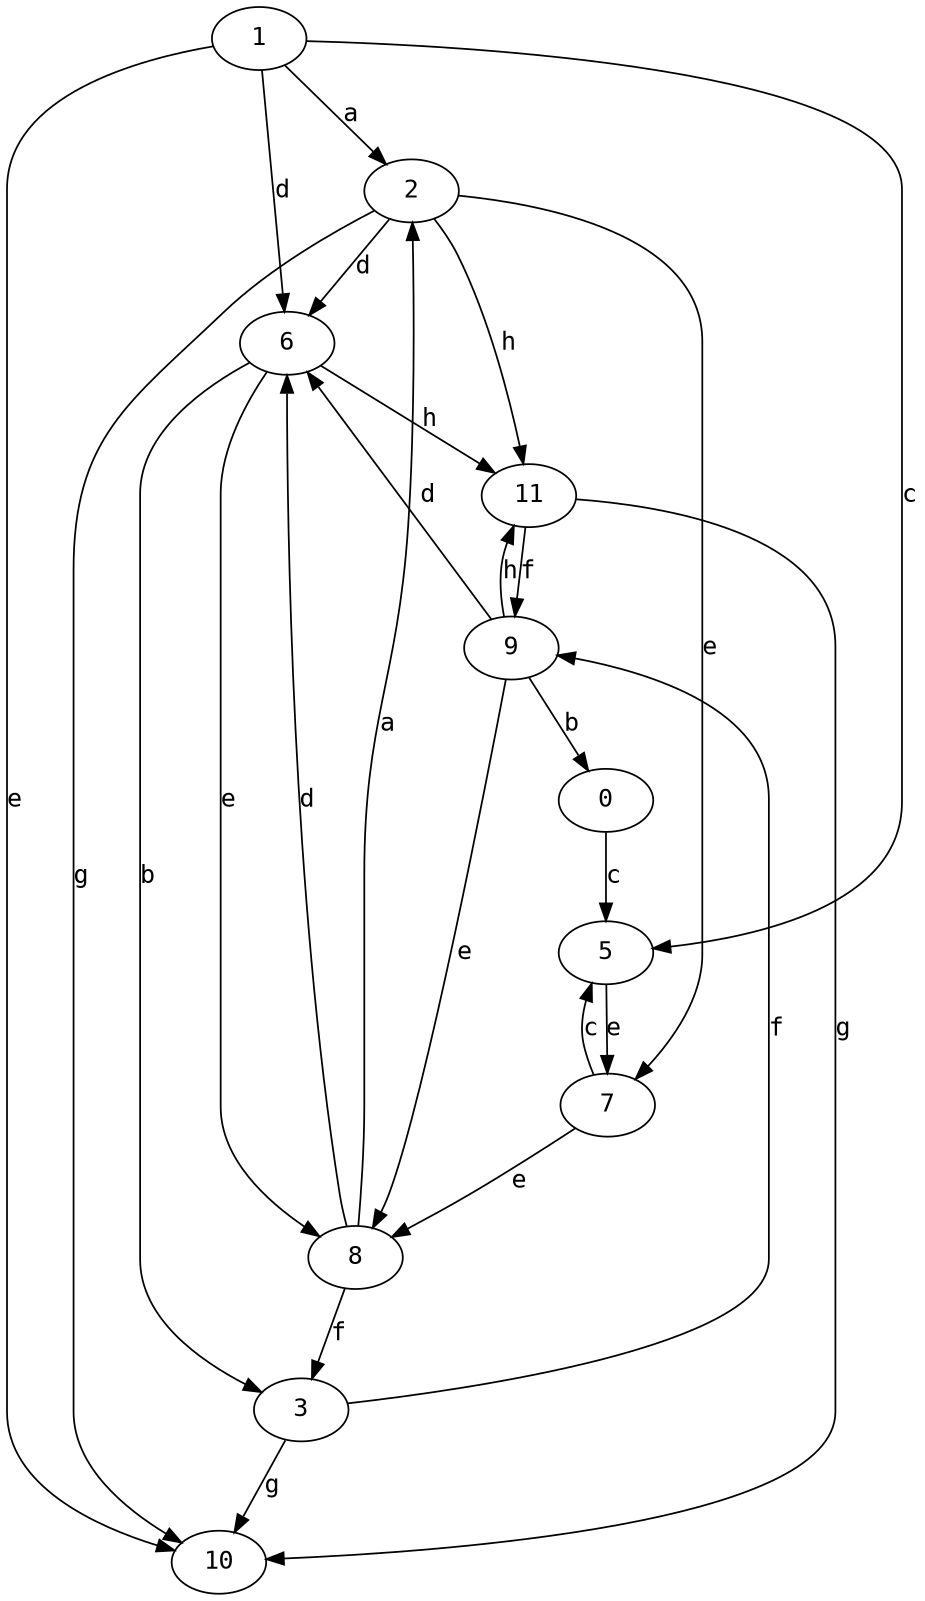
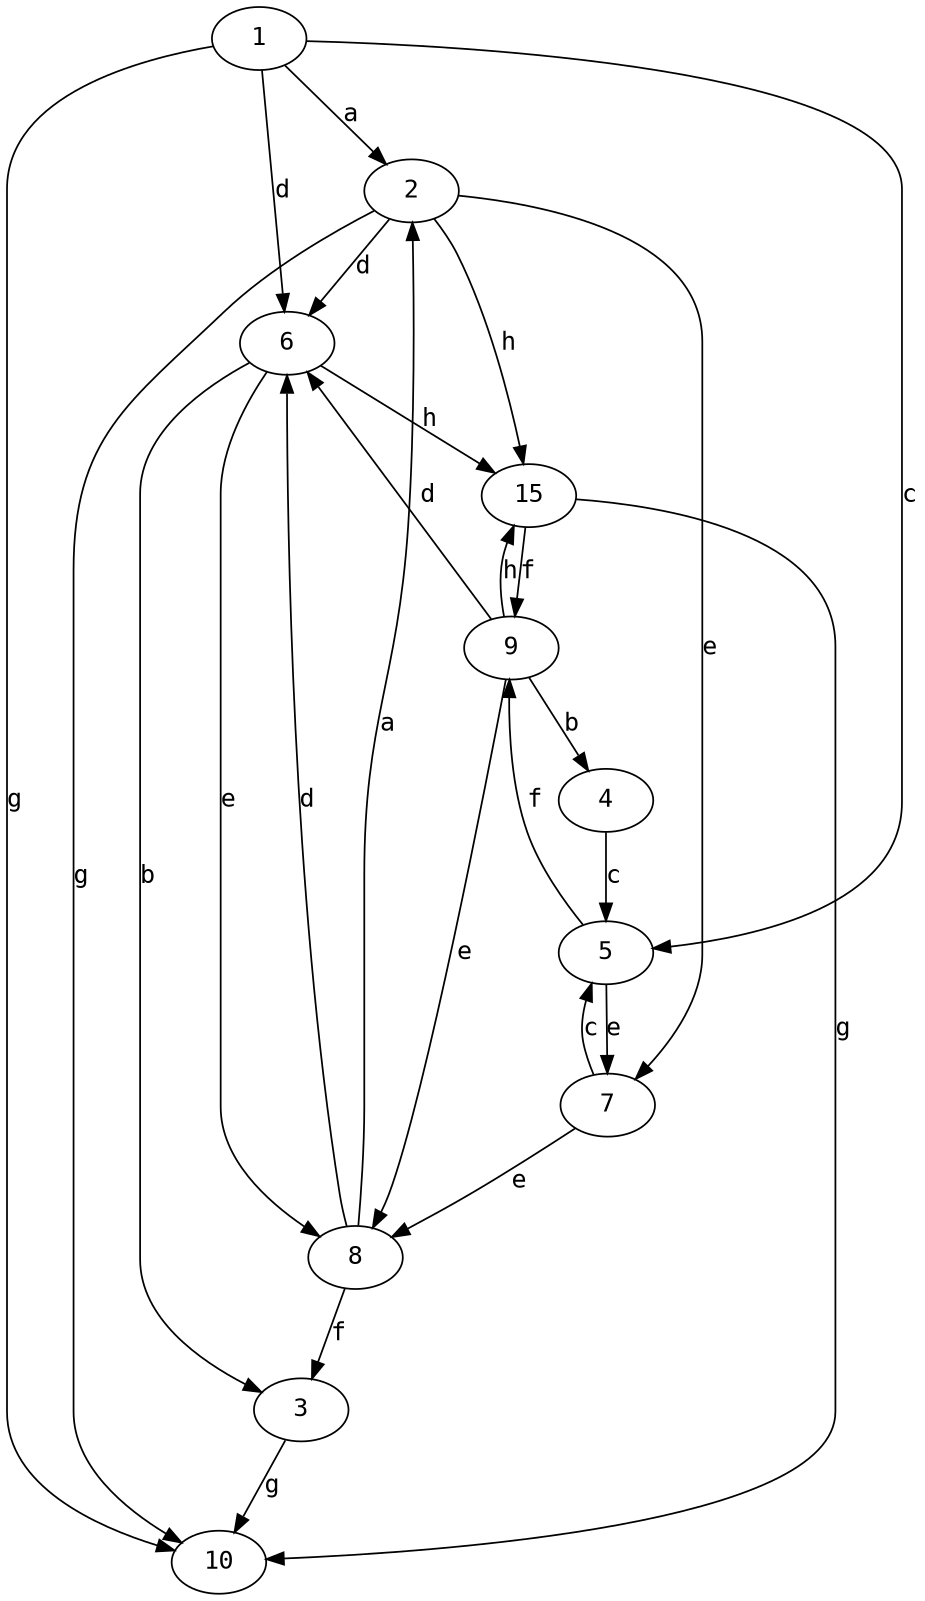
(529, 496) -> (529, 496)
(15, 800) -> (15, 800)
(606, 800) -> (606, 800)
(769, 1131) -> (523, 819)
